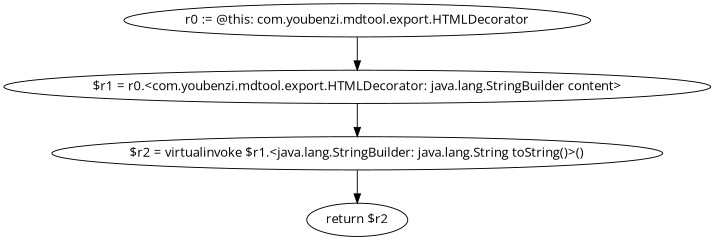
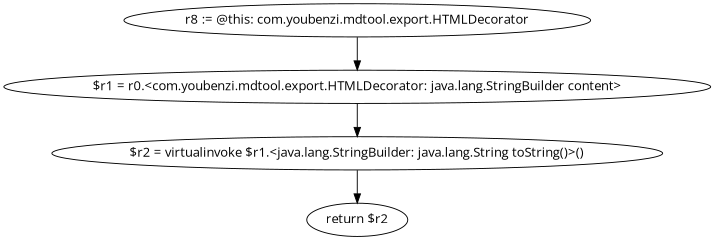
(357, 20) -> (357, 20)
